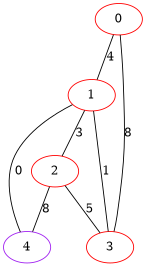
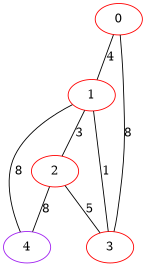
(19, 171) -> (19, 171)
